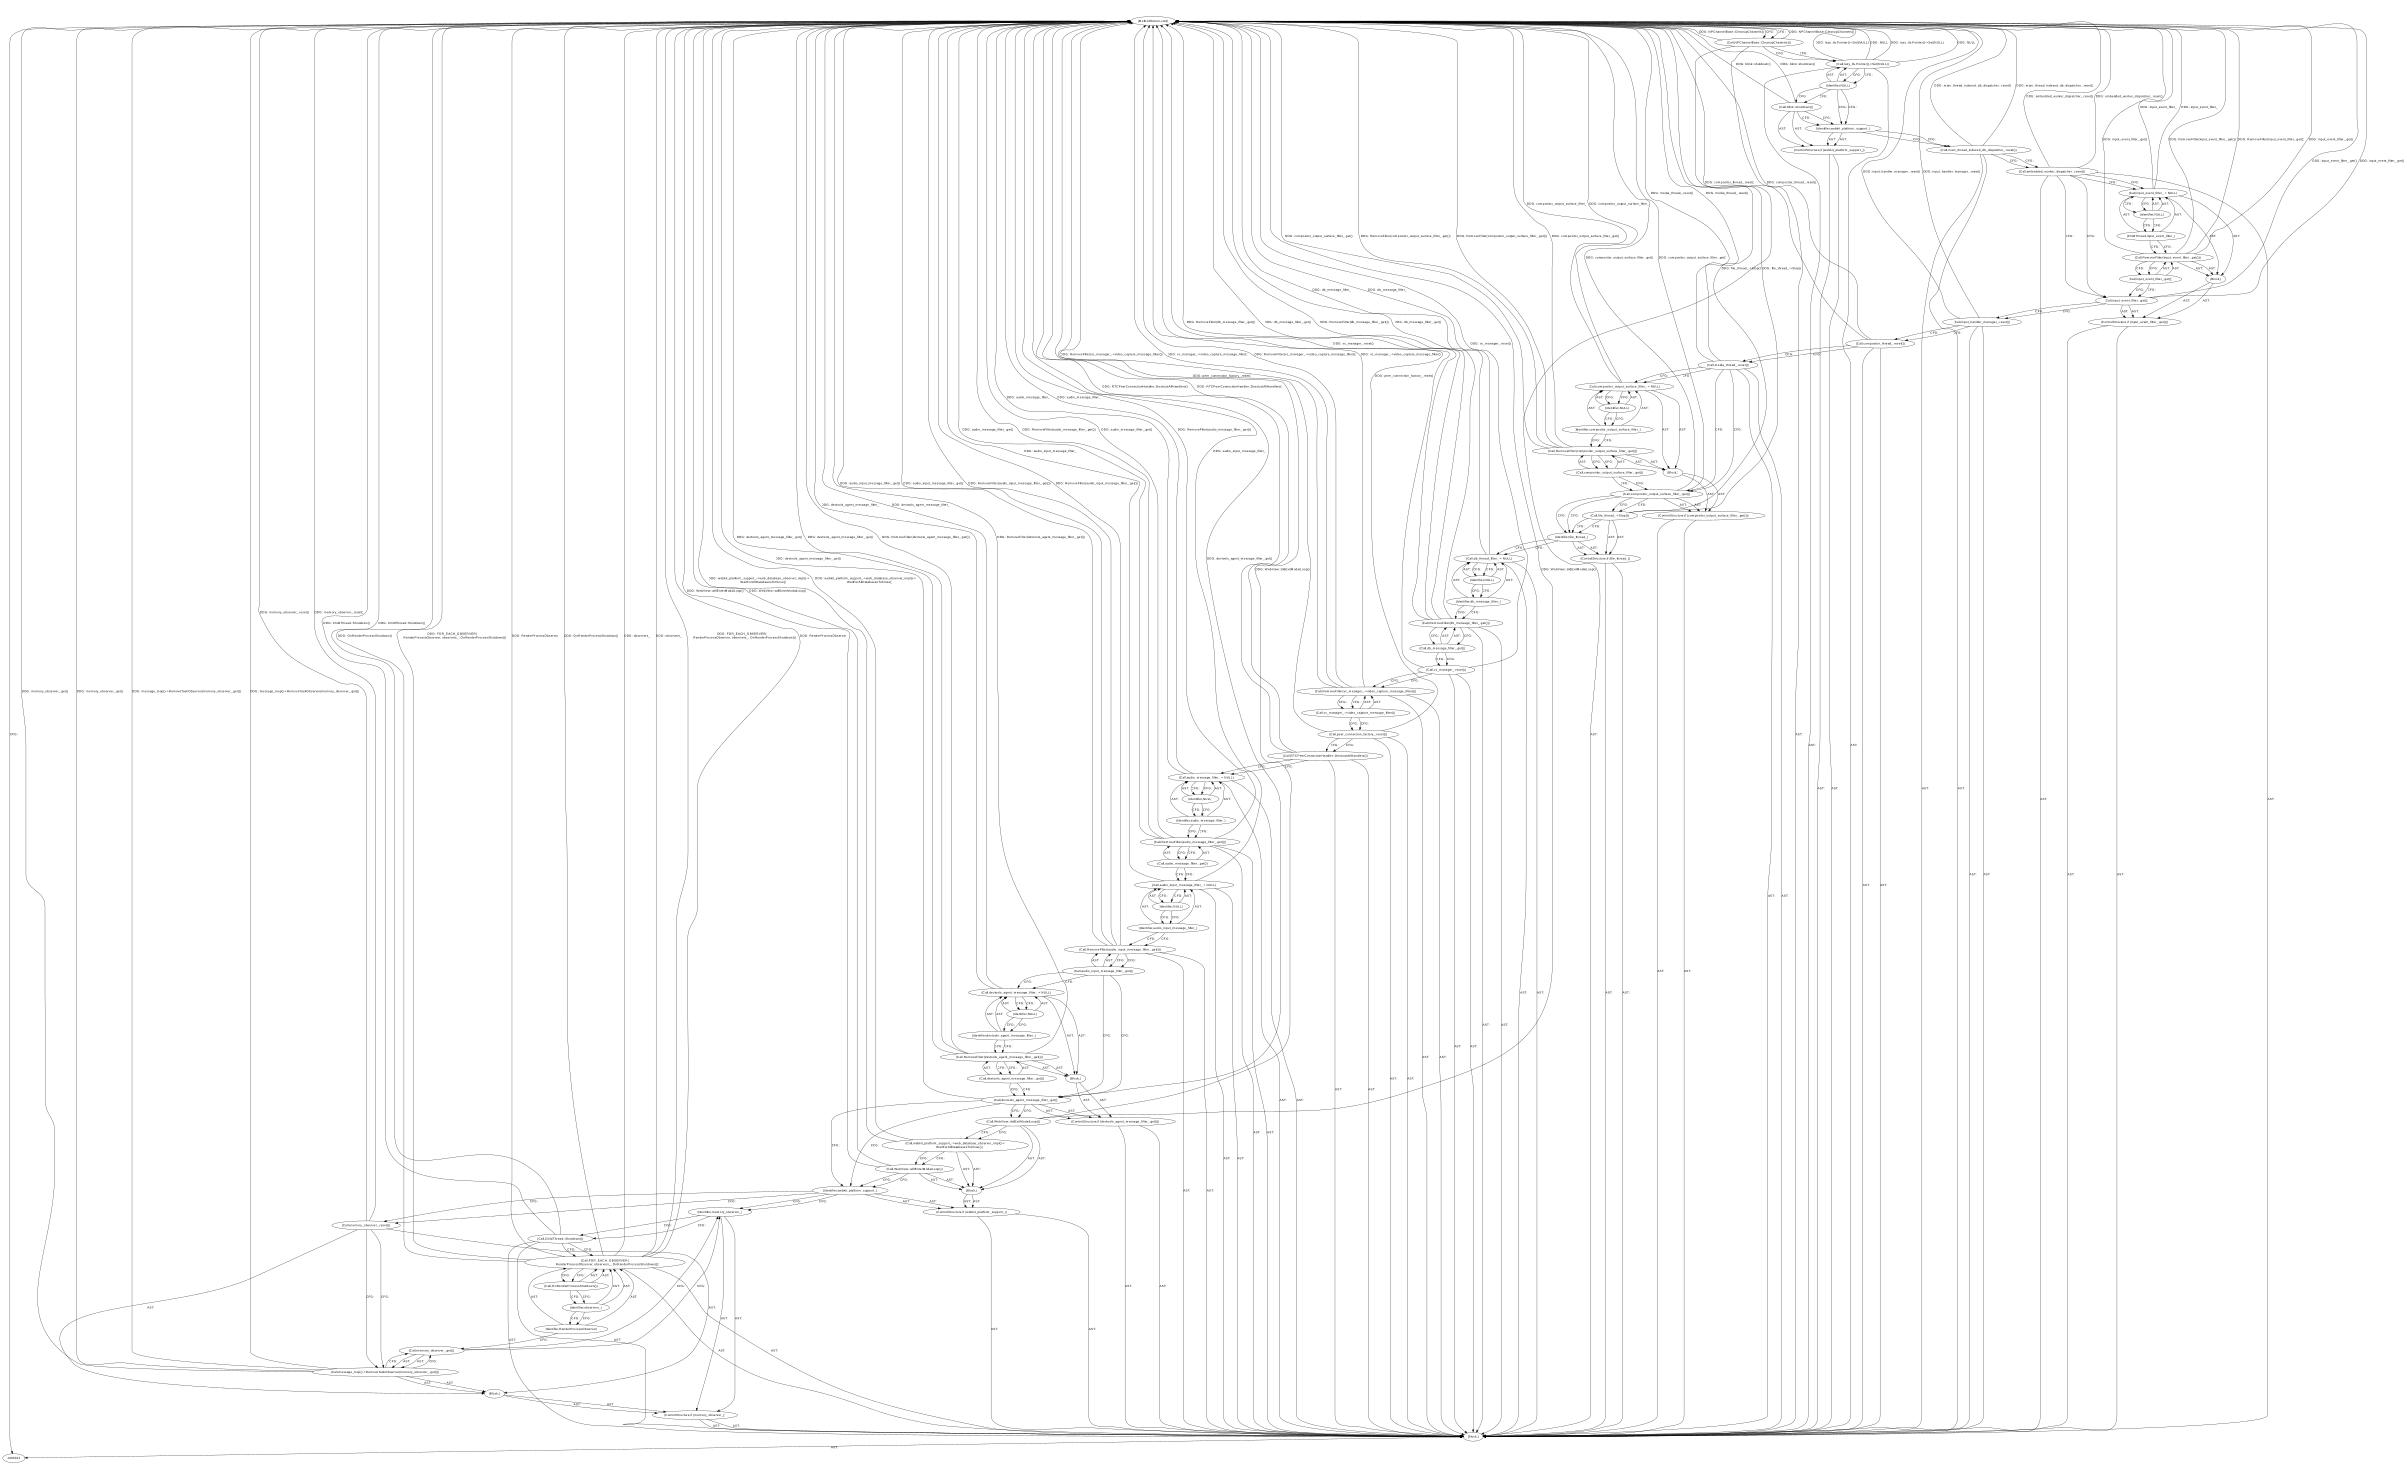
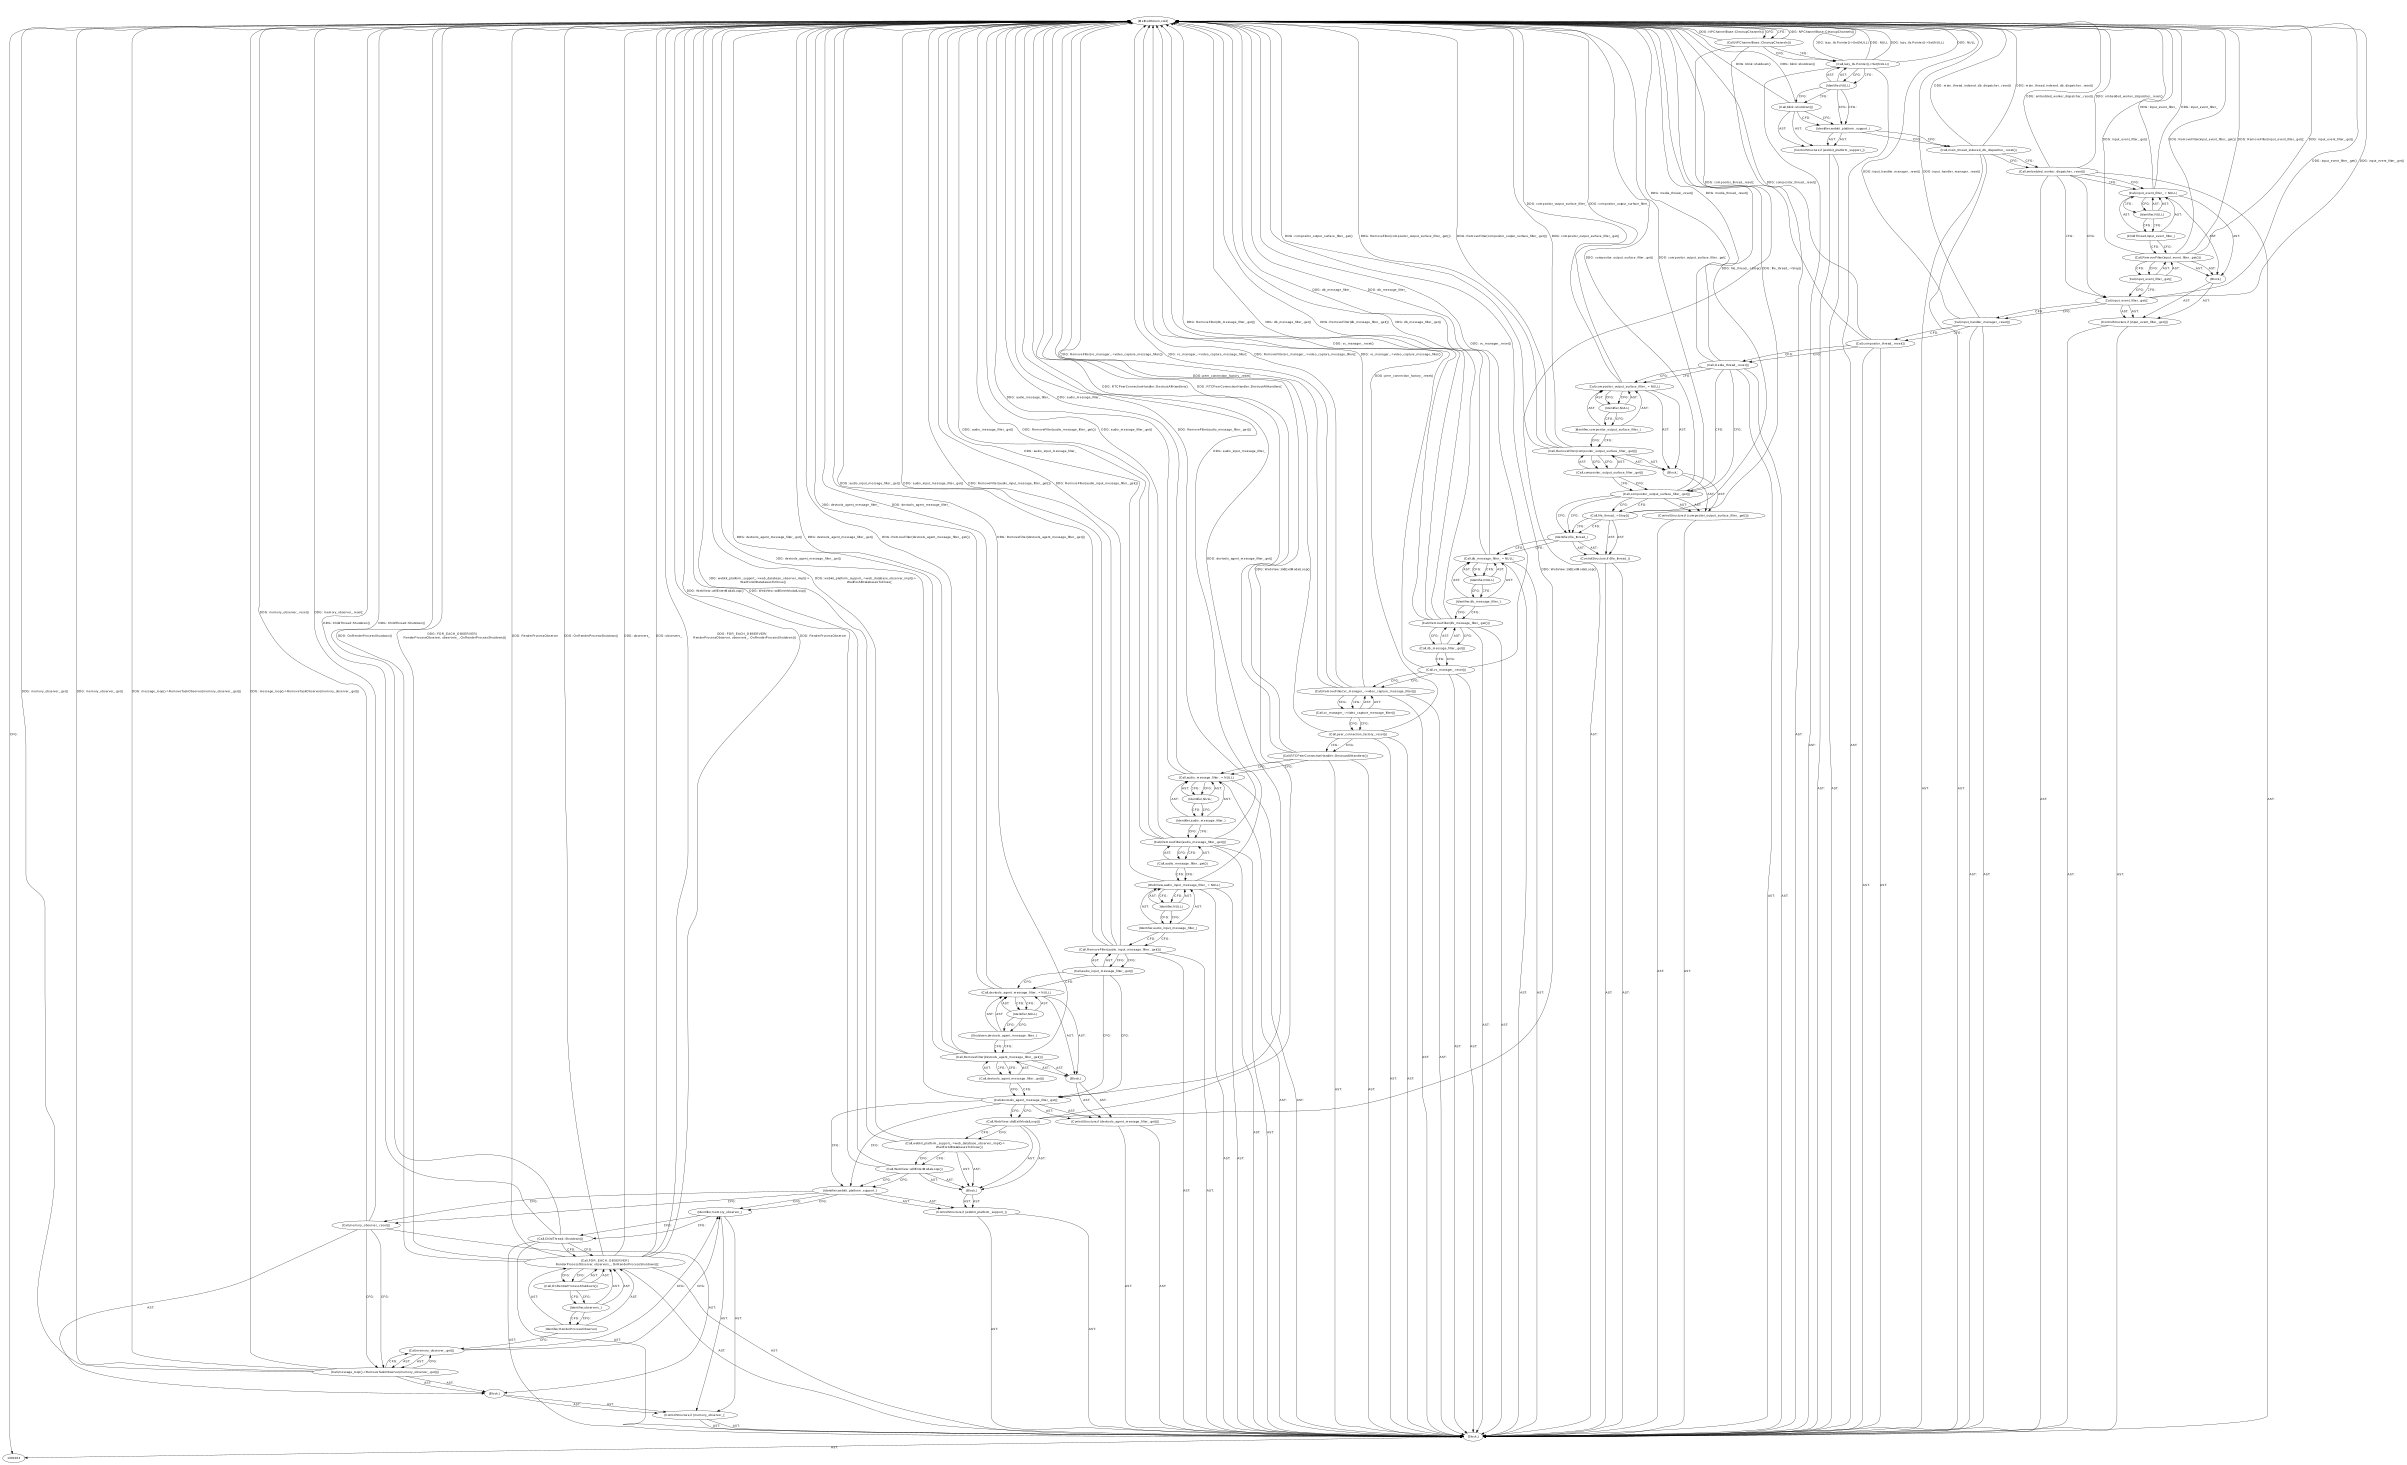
(1489, 559) -> (1489, 559)
(1184, 885) -> (1184, 885)
(1004, 1036) -> (1004, 1036)
